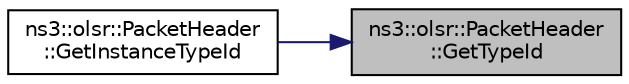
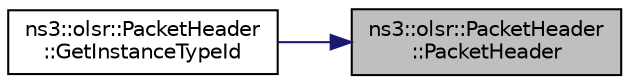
(486, 42) -> (486, 42)
